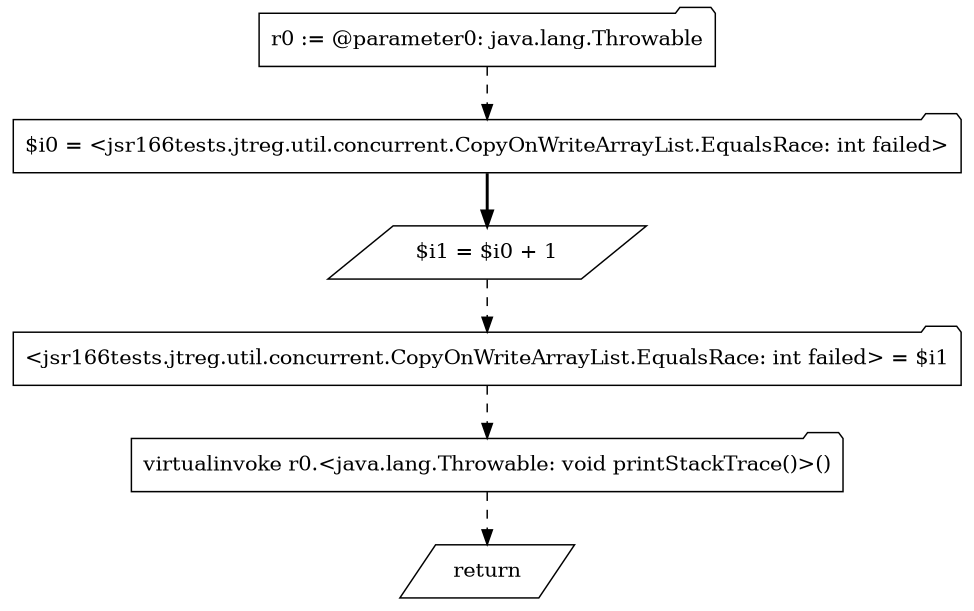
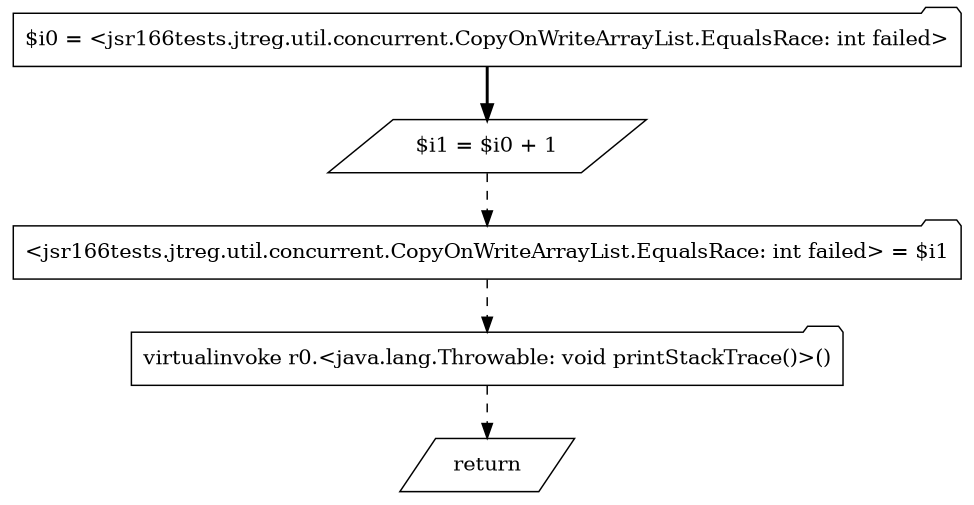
(487, 40) -> none
